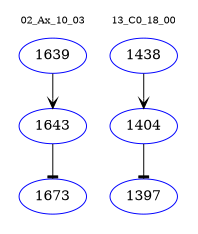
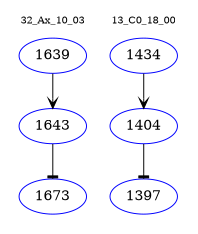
(53, 21) -> (53, 21)
(144, 56) -> (144, 56)
